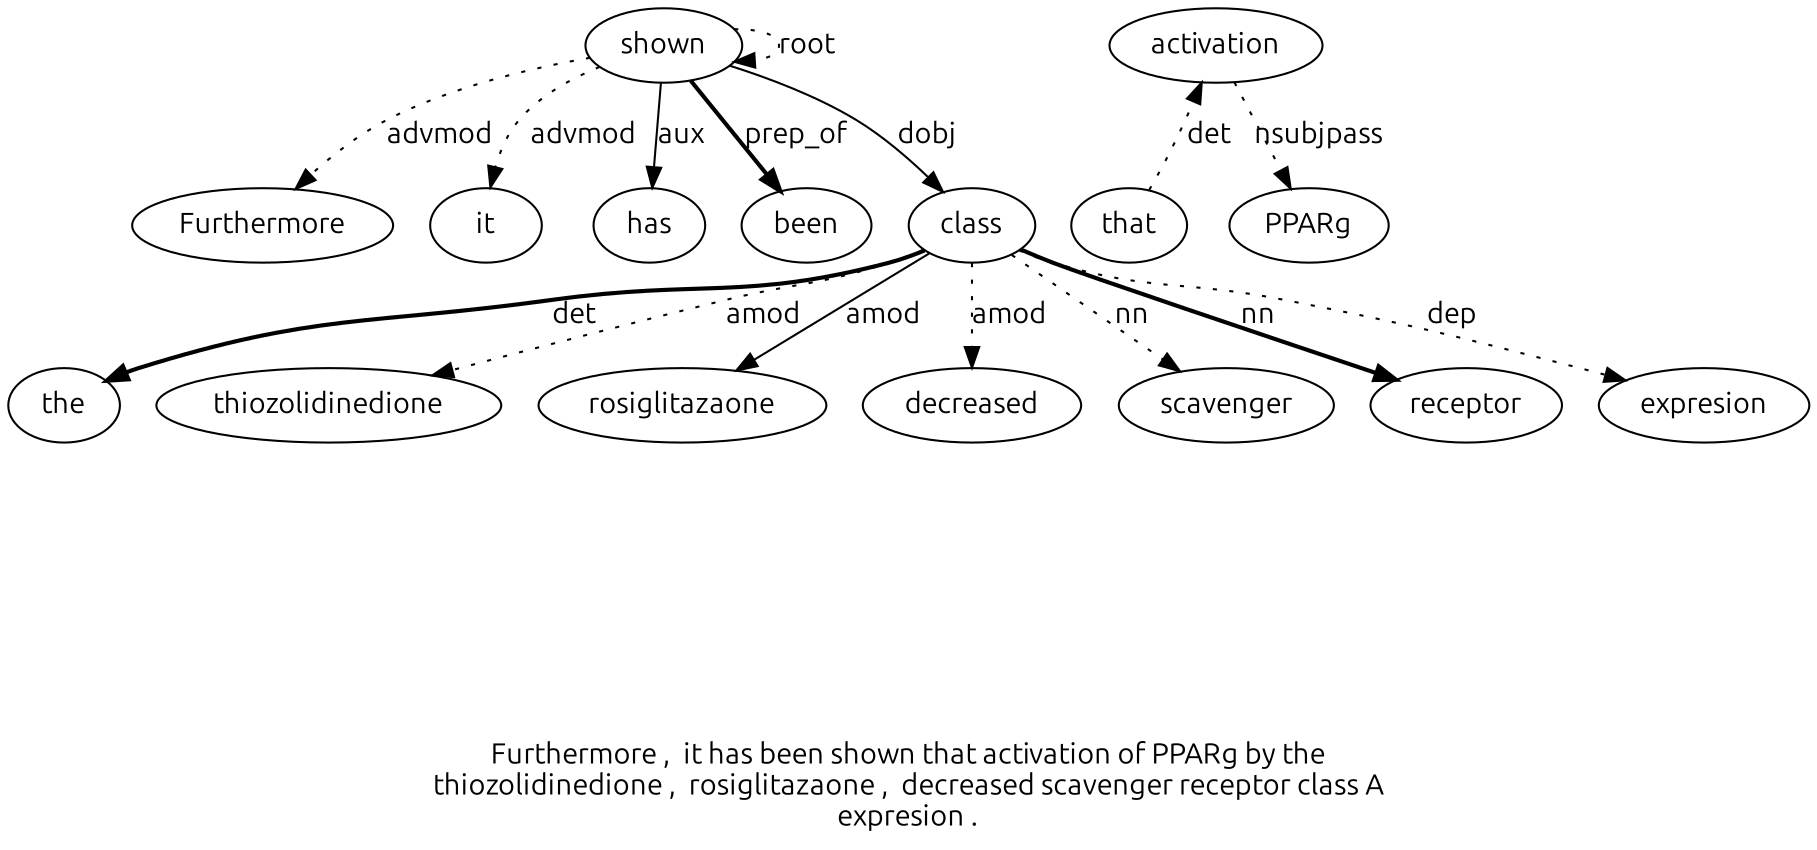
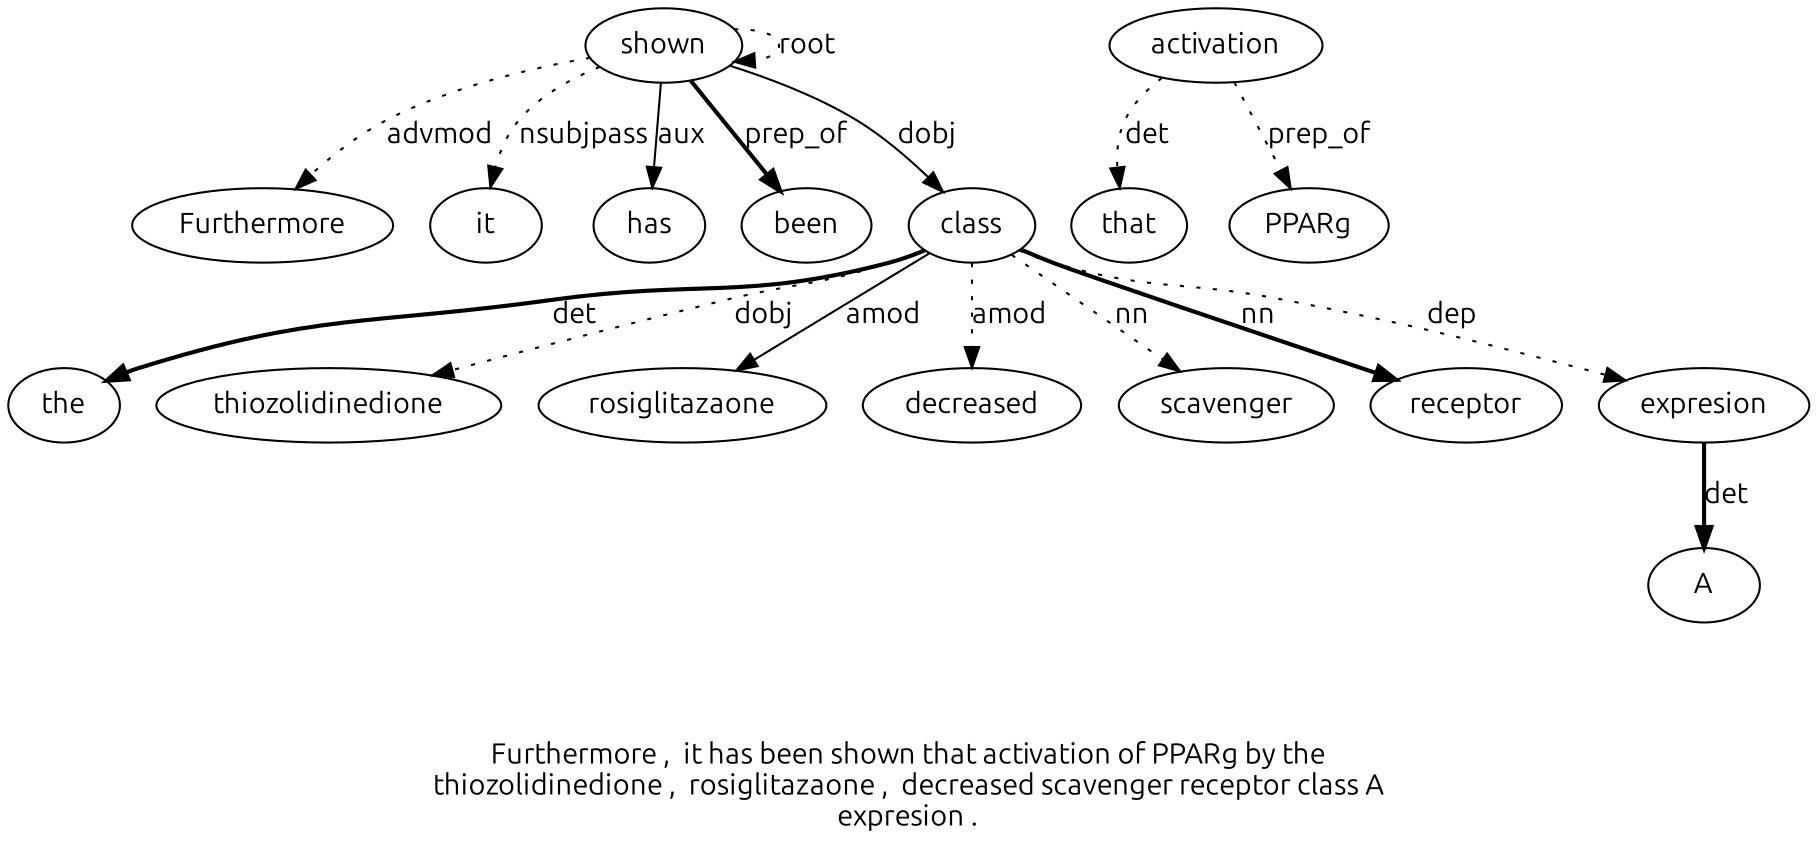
(584, 135) -> (584, 135)
(1319, 135) -> (1319, 135)
(1173, 146) -> (1127, 117)
(764, 315) -> (764, 315)
none -> (1704, 585)
